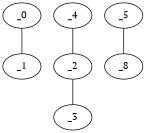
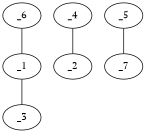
(22, 16) -> (22, 16)
(124, 66) -> (124, 66)
(73, 92) -> (22, 92)
